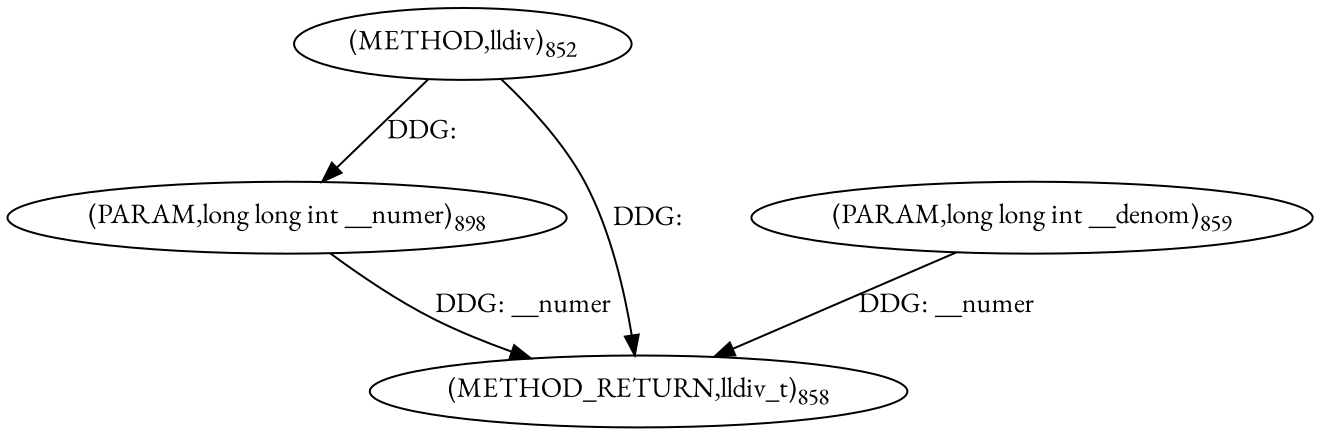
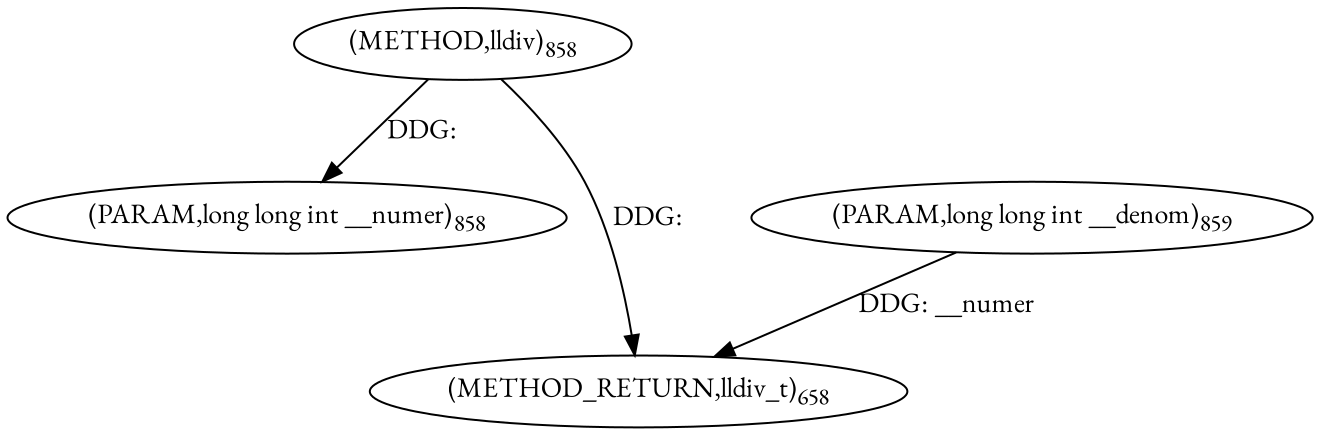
(561, 41) -> (561, 41)
(470, 215) -> (470, 215)
(417, 310) -> none
(813, 388) -> (813, 388)
